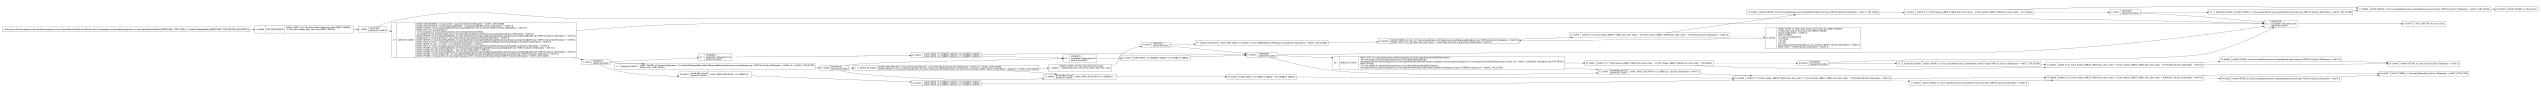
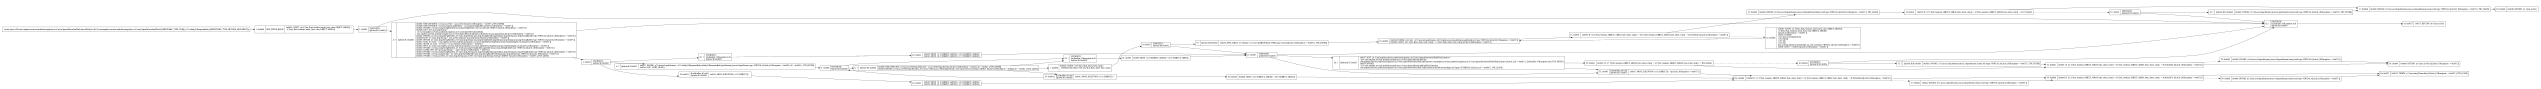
(1022, 57) -> (1036, 64)
(941, 79) -> (947, 77)
